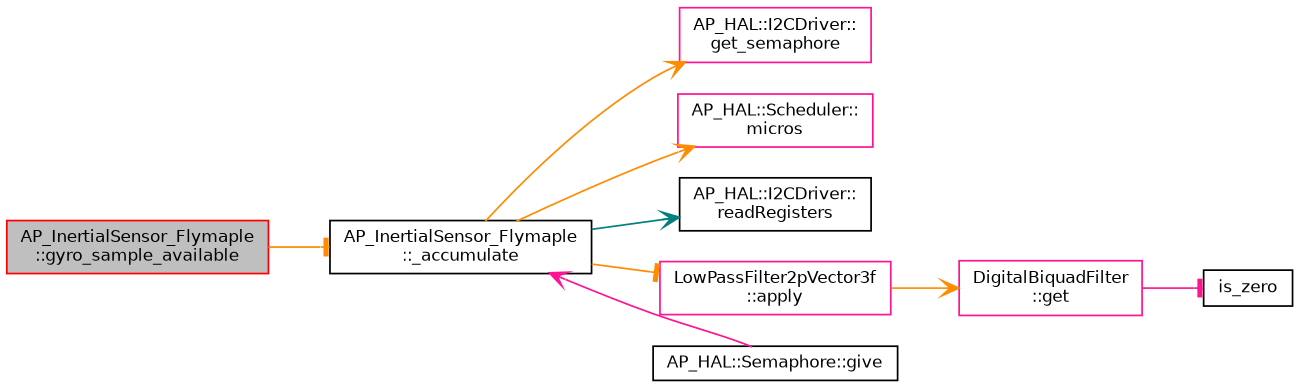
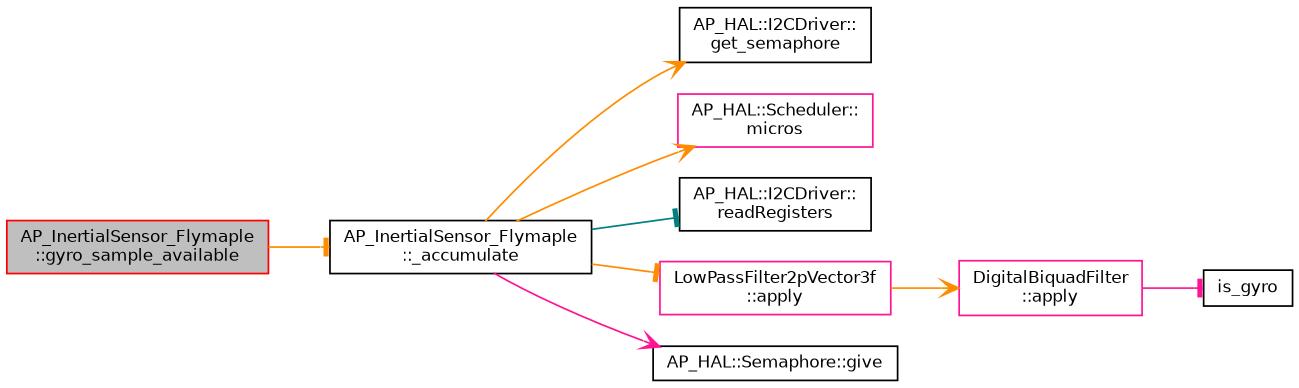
(775, 35) -> (775, 35)
(631, 224) -> (631, 224)
(1051, 288) -> (1051, 288)
(1248, 288) -> (1248, 288)
(658, 315) -> (567, 310)
